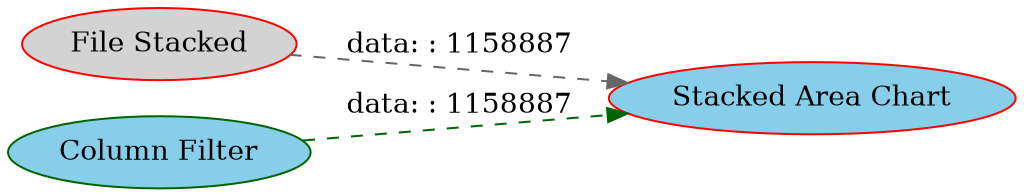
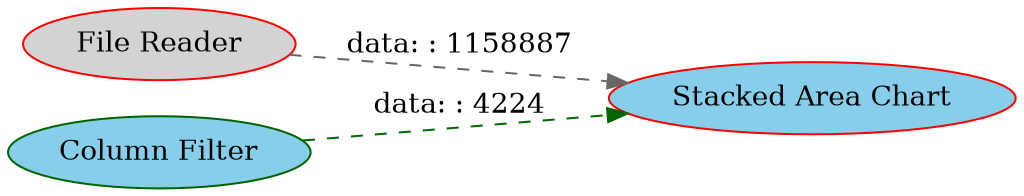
(159, 44) -> (159, 44)
(460, 105) -> (460, 105)
